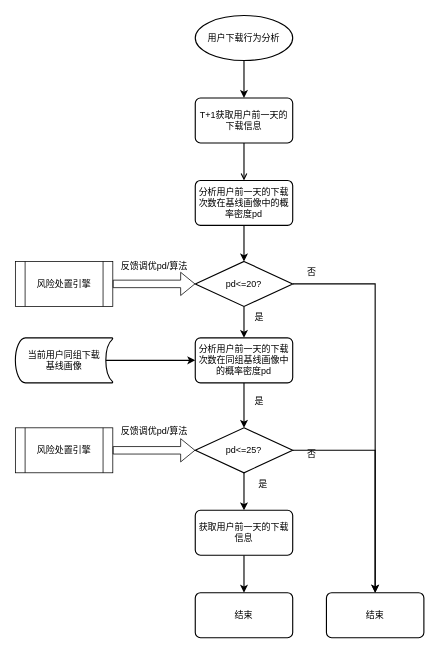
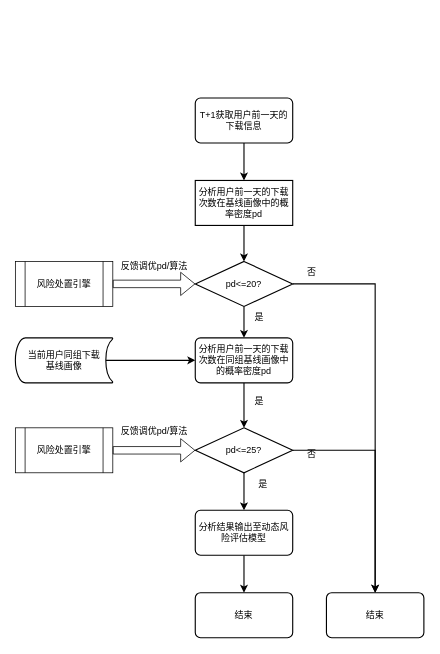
(244, 38) -> none
(244, 76) -> none
(244, 174) -> (244, 173)
(244, 203) -> (244, 203)
(244, 533) -> (244, 533)
